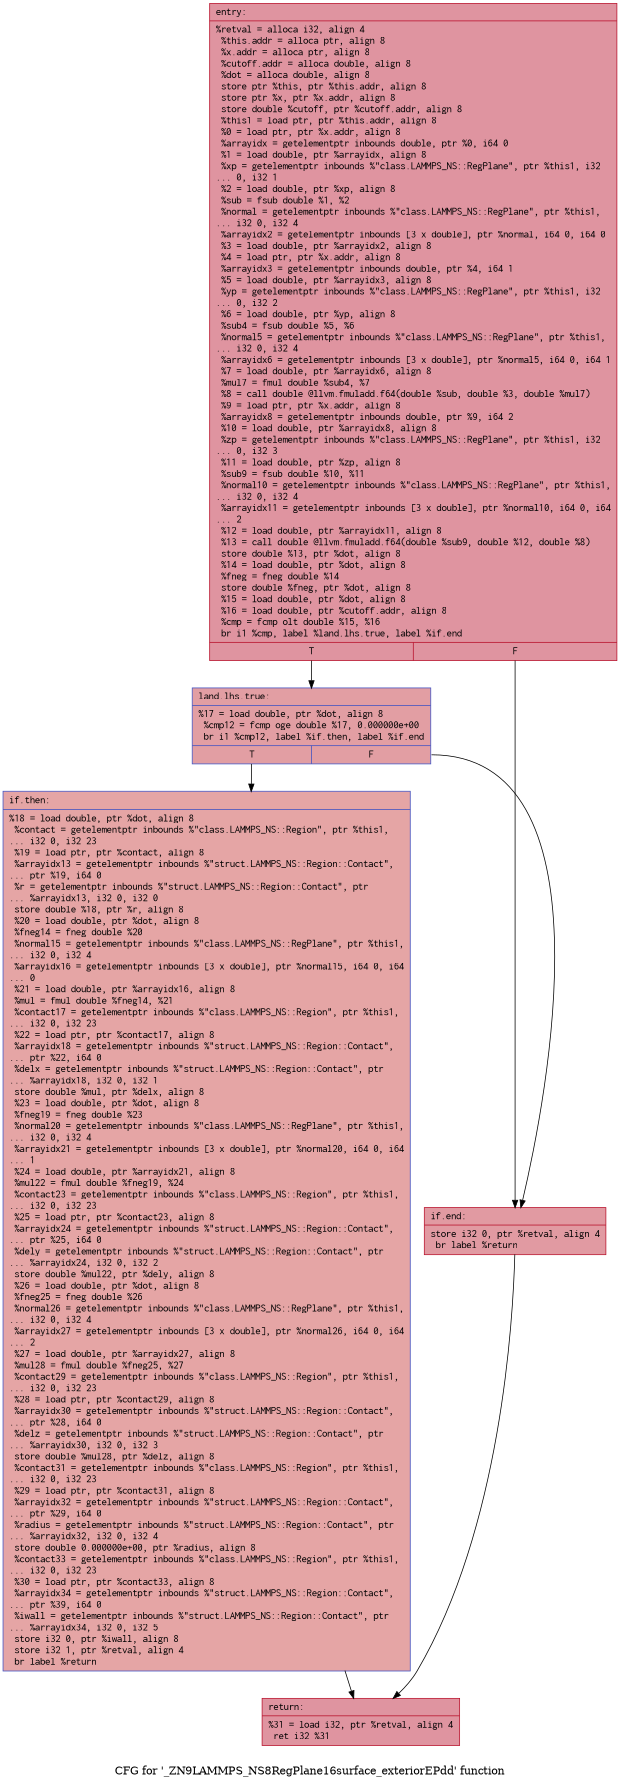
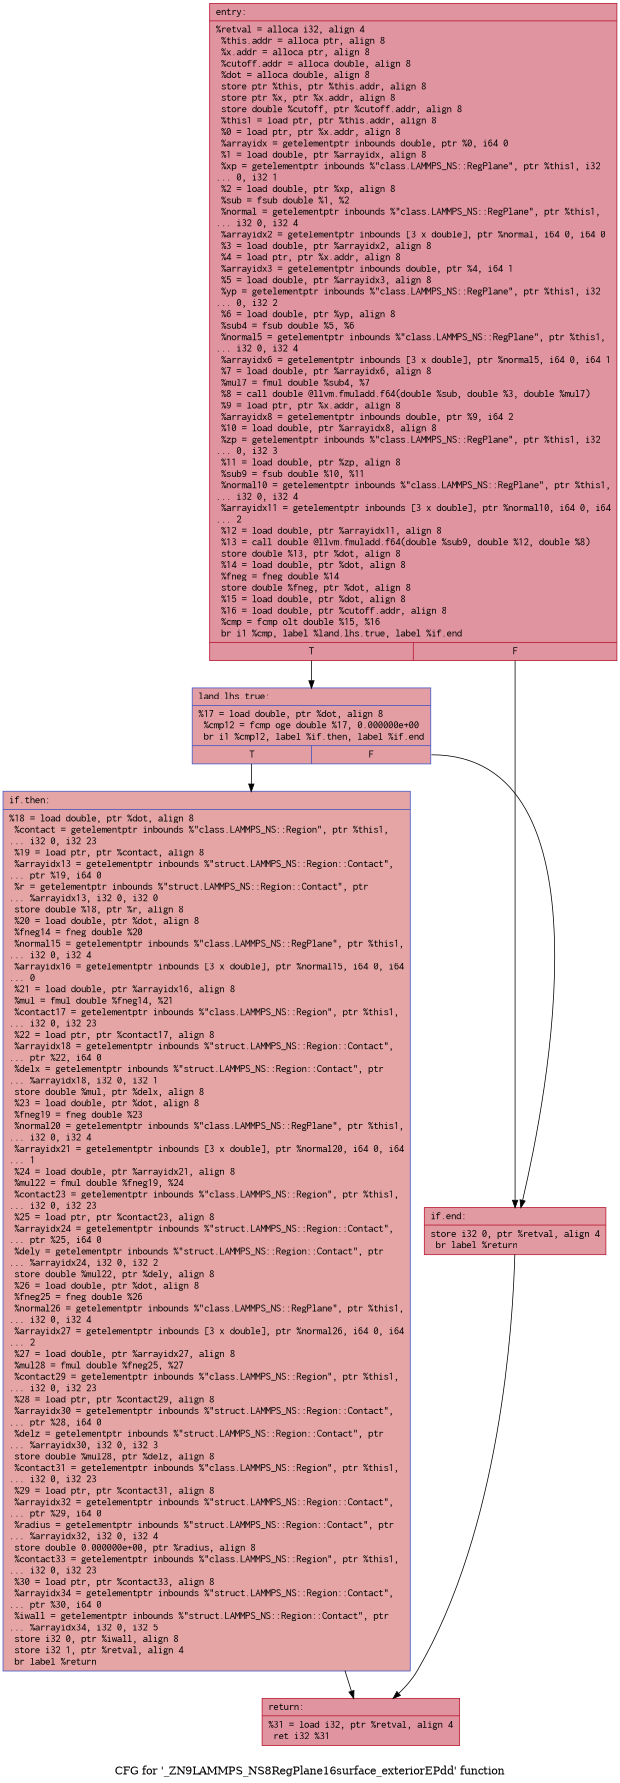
(55, 1605) -> (55, 1605)
